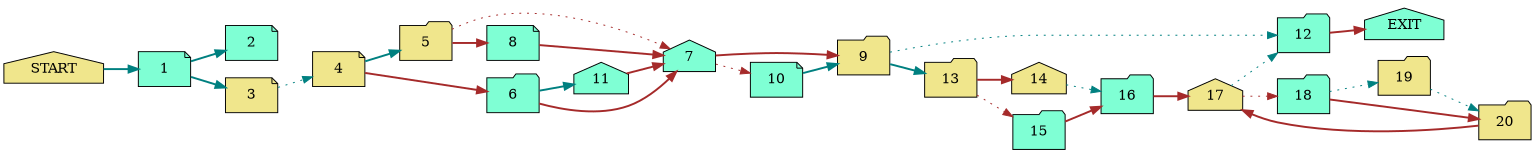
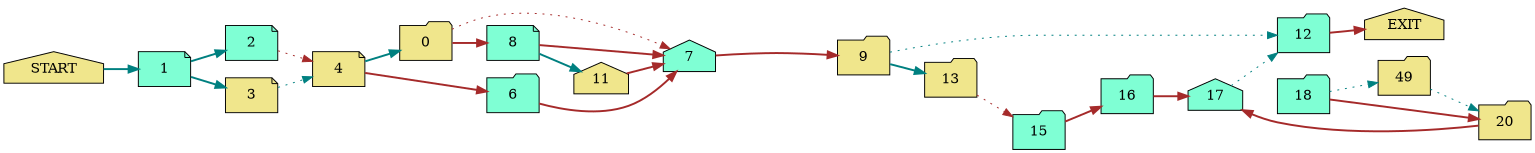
(1404, 26) -> (1404, 26)
(426, 43) -> (426, 43)
none -> (291, 55)
(1404, 78) -> (1404, 78)
(601, 80) -> (601, 80)
(777, 80) -> none
(1039, 80) -> none
(552, 88) -> (555, 61)
(1215, 96) -> (1215, 96)
(1255, 96) -> none
